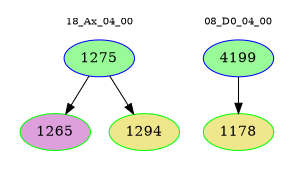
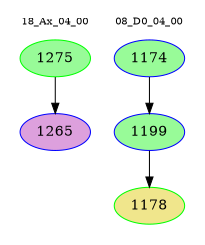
(99, 58) -> (55, 58)
none -> (149, 58)
(239, 58) -> (149, 132)
(55, 132) -> (55, 132)
(144, 132) -> none
